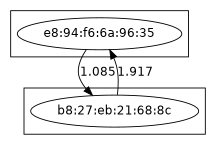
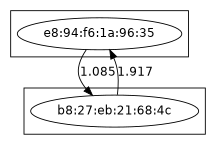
(100, 34) -> (100, 34)
(115, 111) -> (115, 111)
